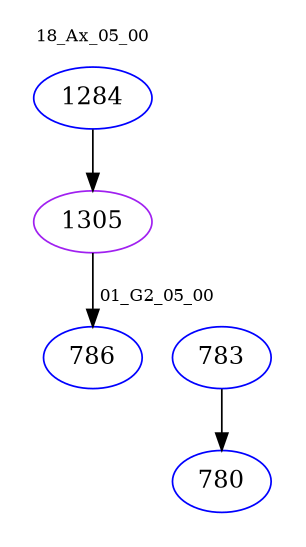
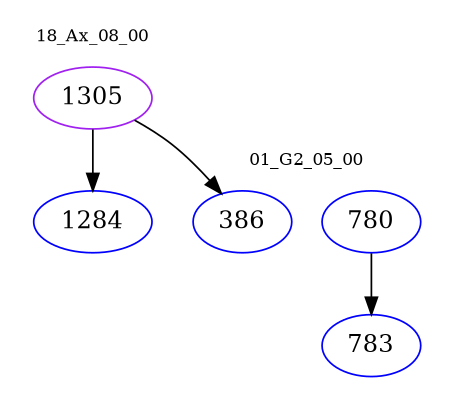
(93, 37) -> (93, 37)
(93, 151) -> (93, 151)
(93, 358) -> (242, 222)
(222, 411) -> (371, 275)
